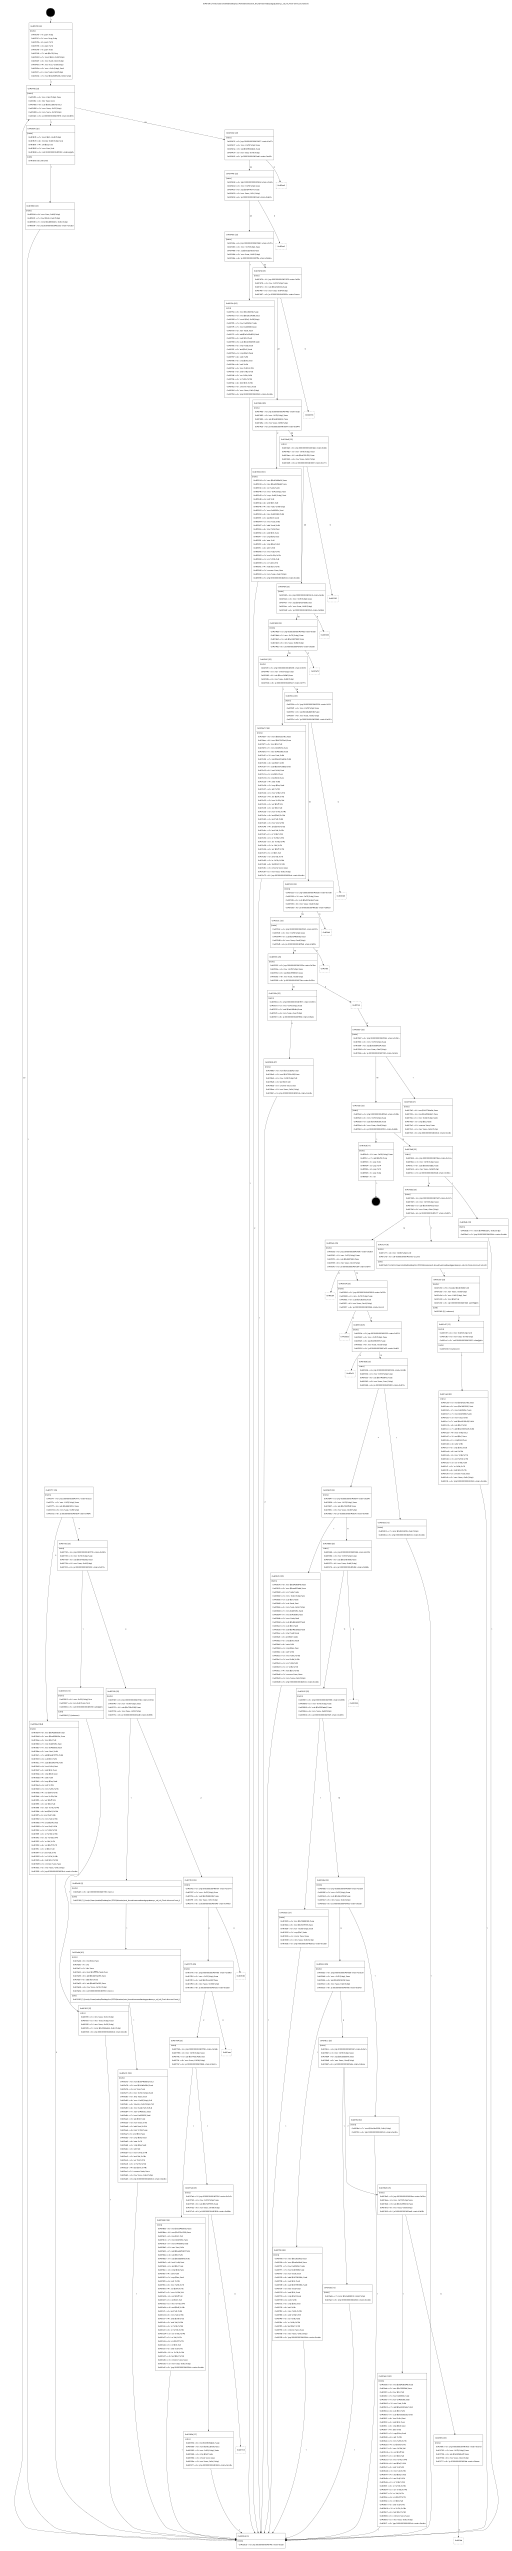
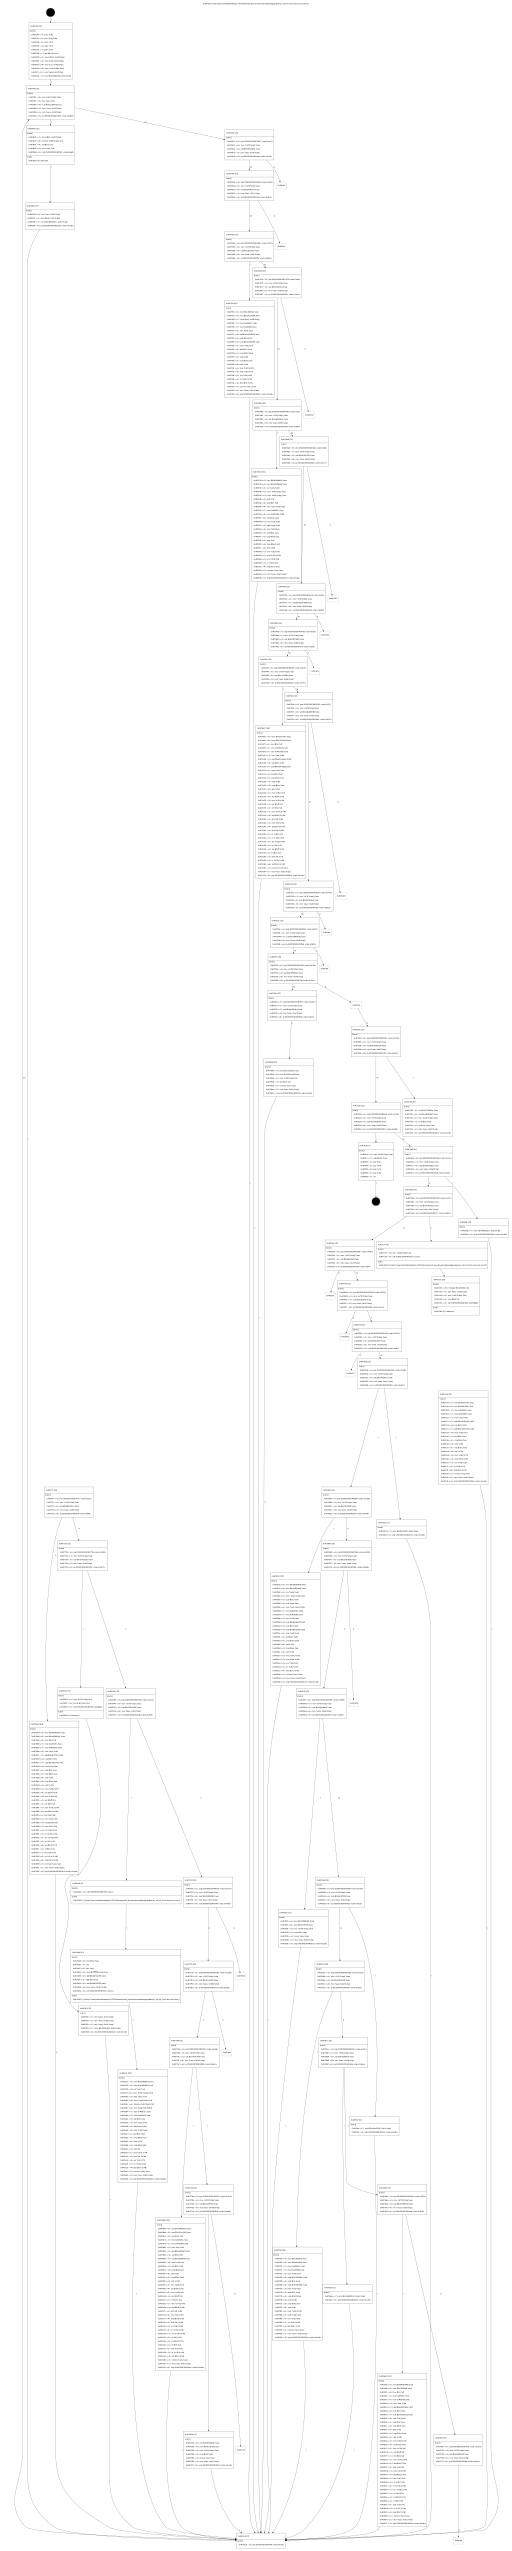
(461, 1337) -> none
